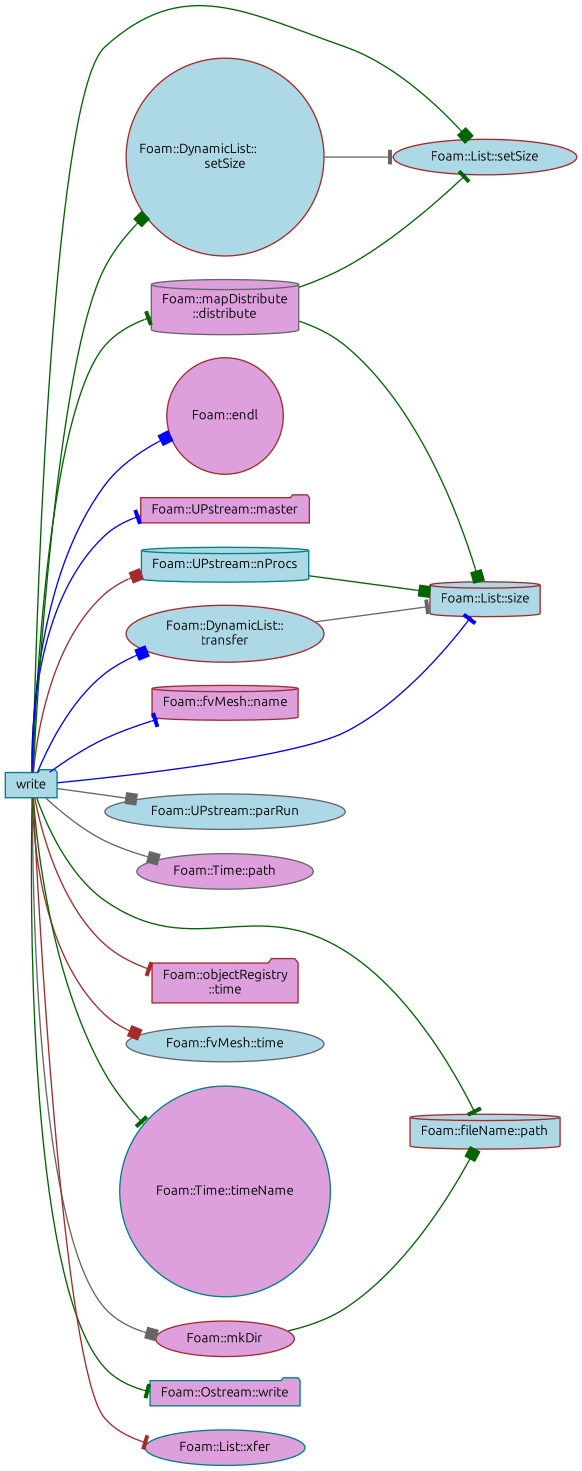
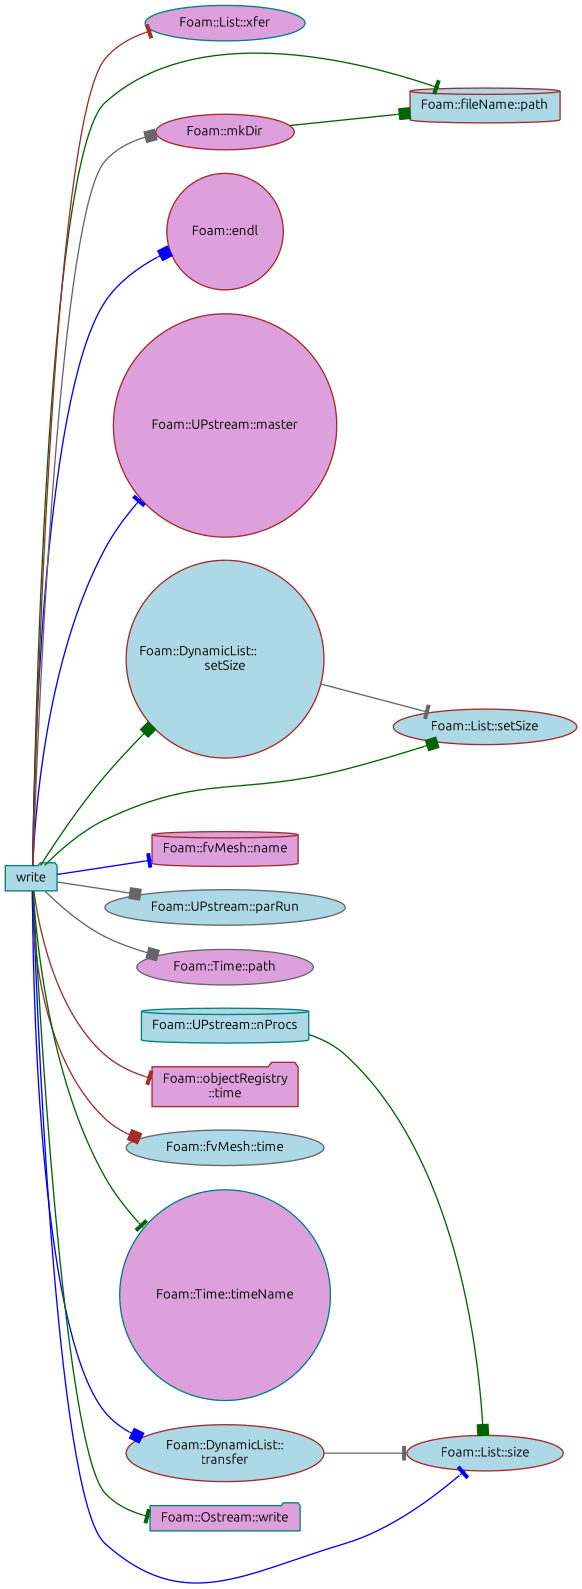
(225, 307) -> none
(225, 510) -> (225, 425)
(485, 599) -> (485, 1453)
(59, 663) -> none
